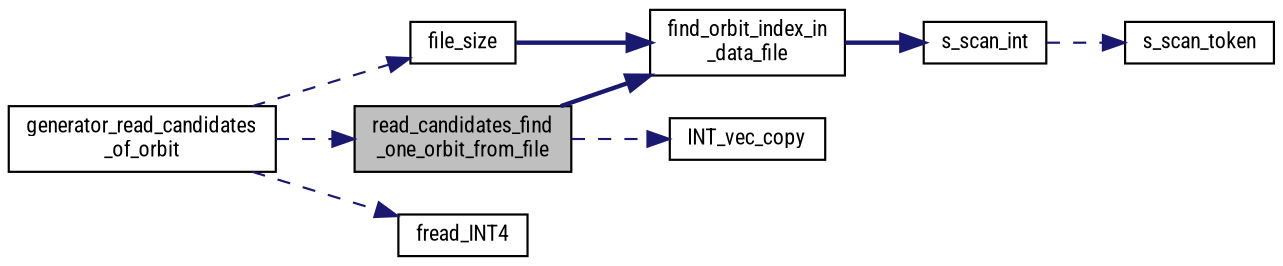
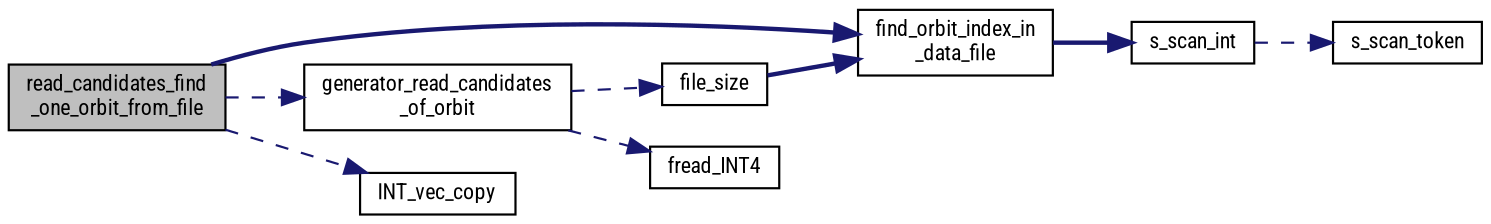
(304, 139) -> (254, 97)
